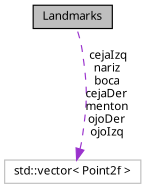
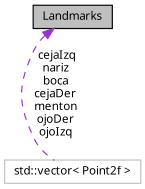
(86, 88) -> (22, 100)
